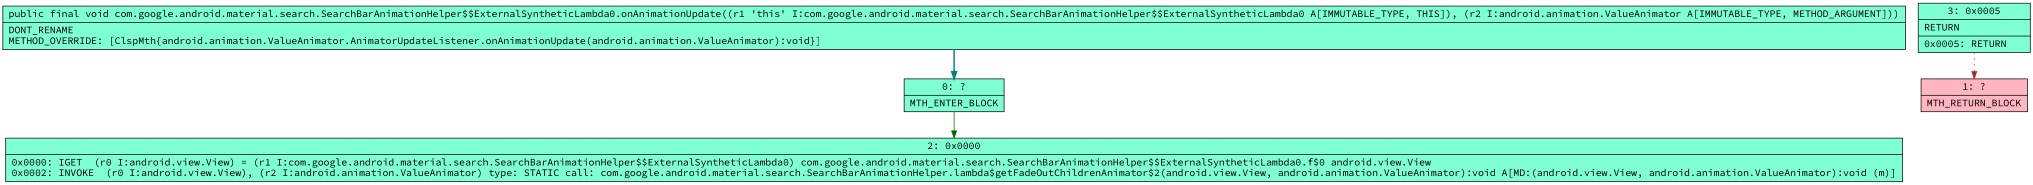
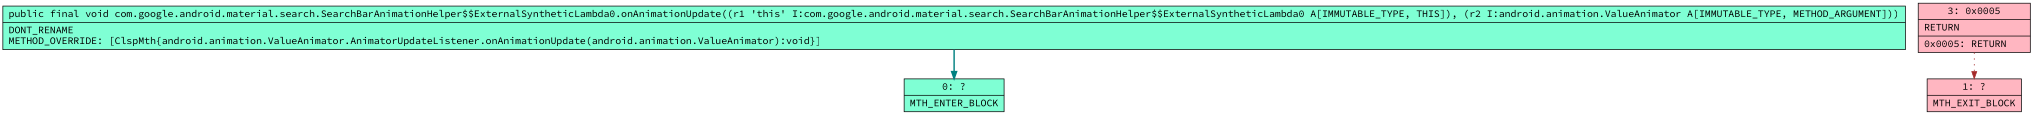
(1974, 28) -> (1974, 28)
(1974, 103) -> (1974, 103)
(954, 160) -> none
